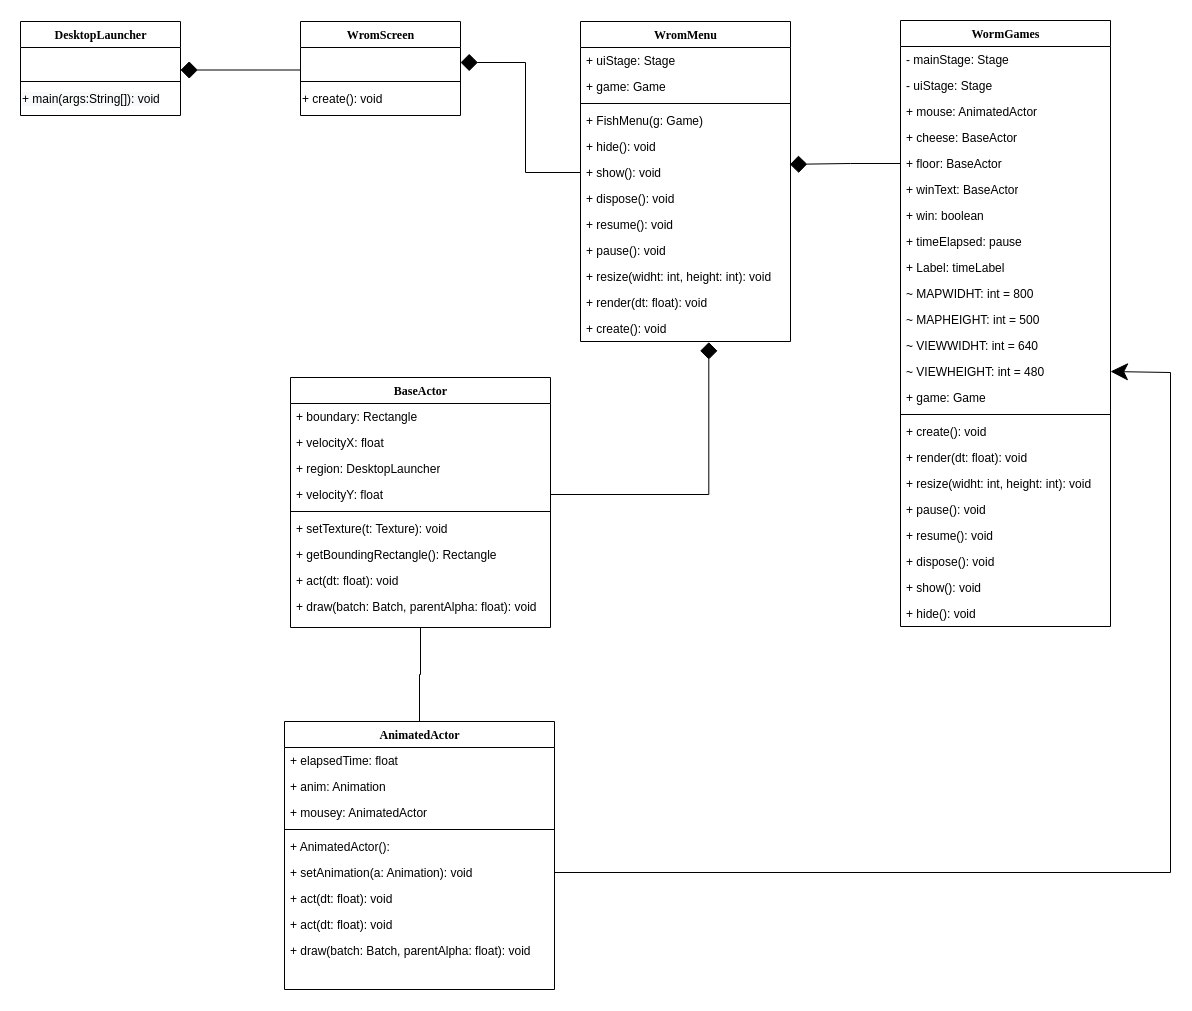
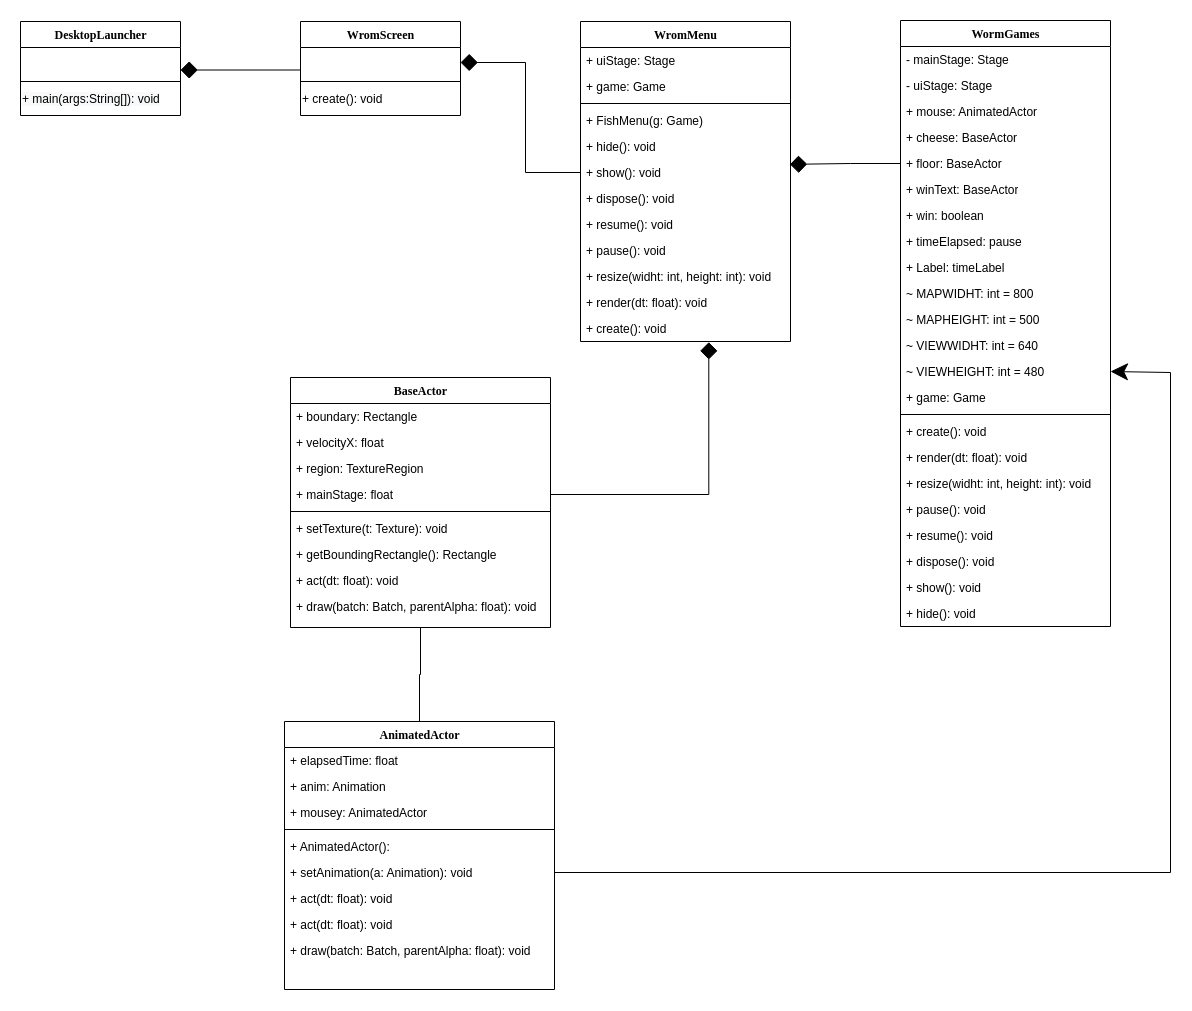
(374, 470) -> (366, 470)
(348, 496) -> (349, 496)
